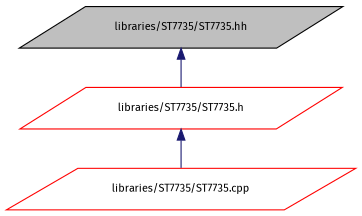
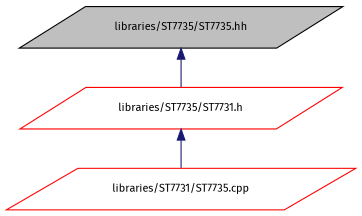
(181, 108) -> (181, 108)
(181, 189) -> (181, 189)
